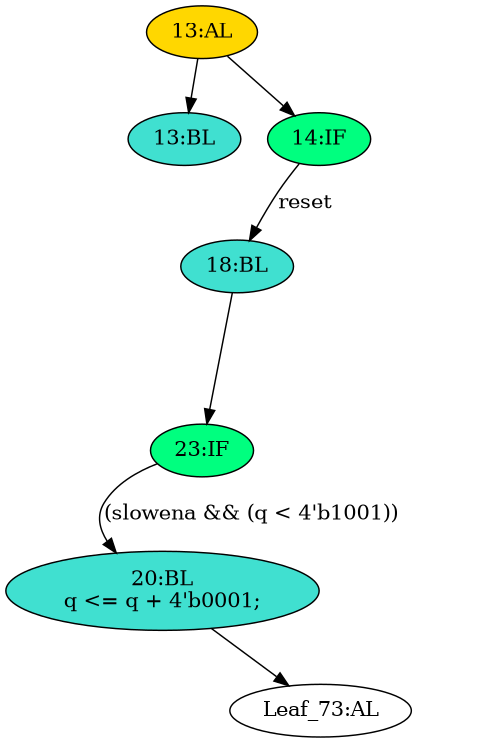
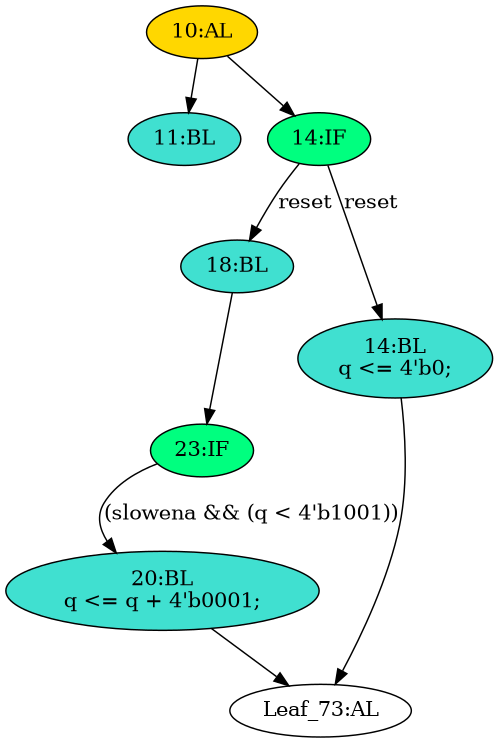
(202, 32) -> (202, 32)
(184, 139) -> (184, 139)
none -> (395, 358)
